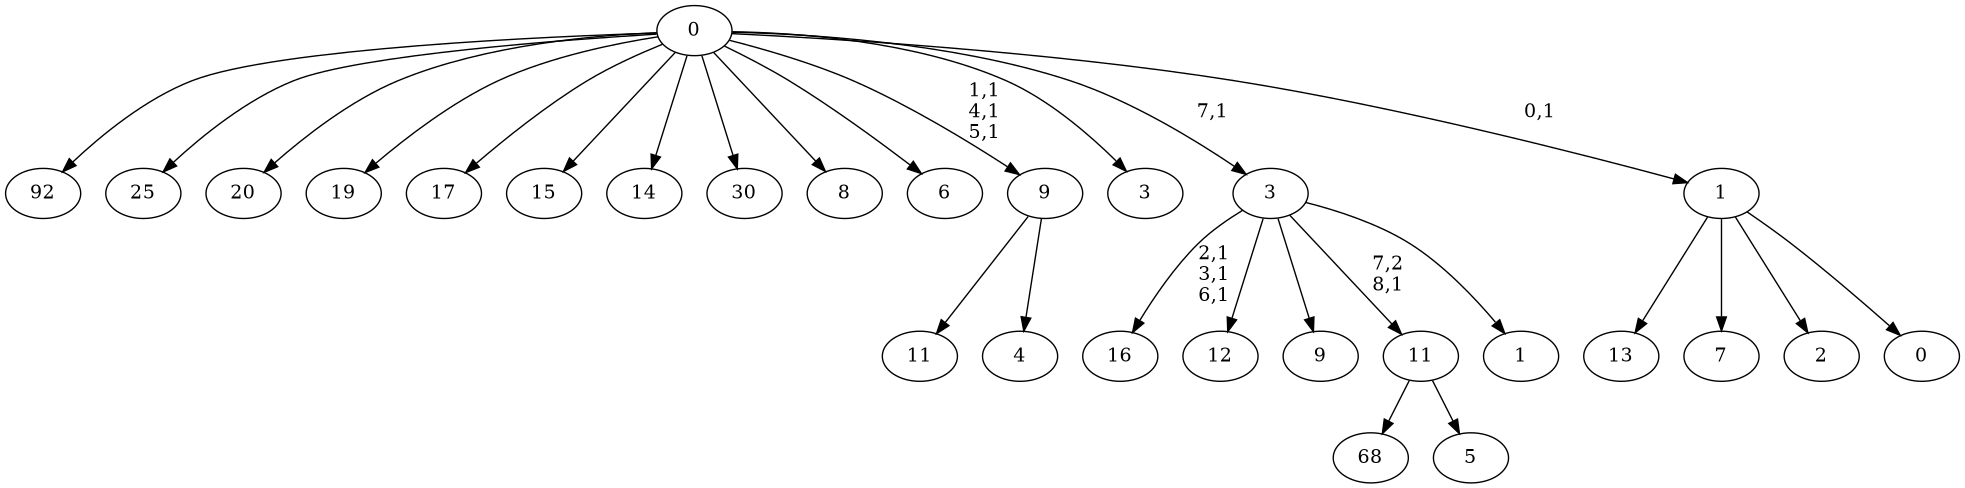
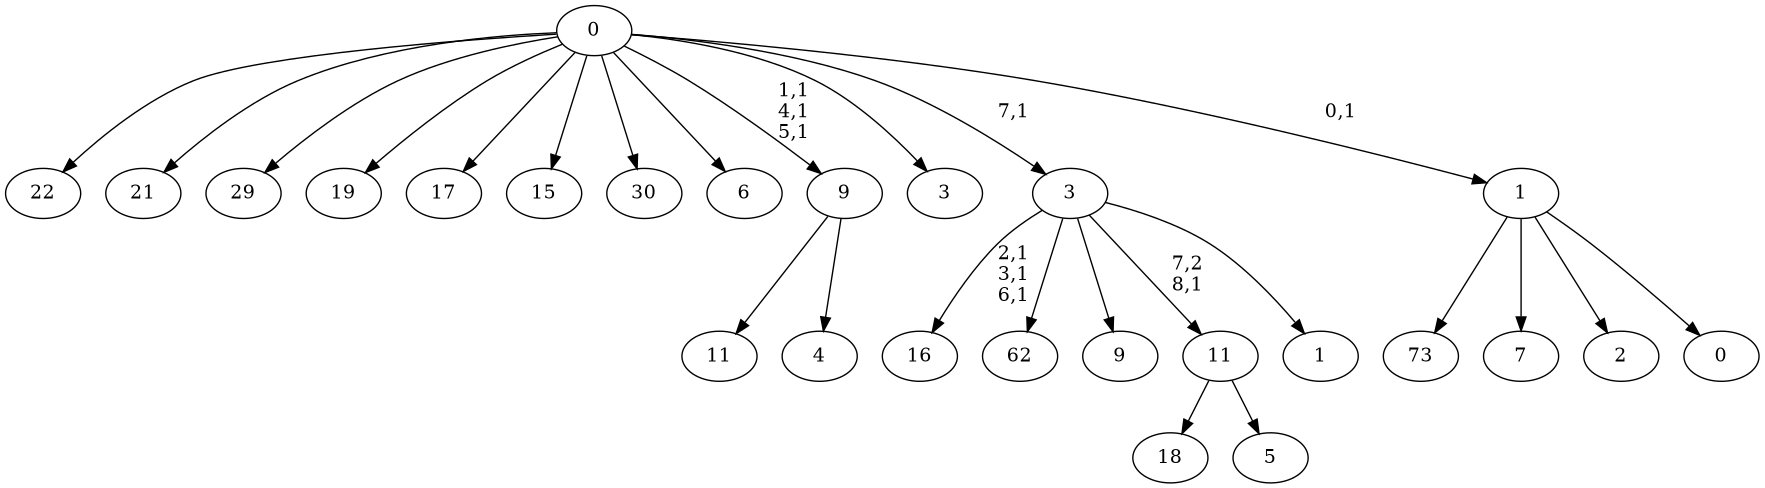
(43, 193) -> (43, 193)
(143, 193) -> (143, 193)
(244, 193) -> (244, 193)
(644, 193) -> none
(845, 193) -> none
(1220, 356) -> (1020, 356)
(1621, 356) -> (1421, 356)
(1371, 458) -> (1170, 458)
